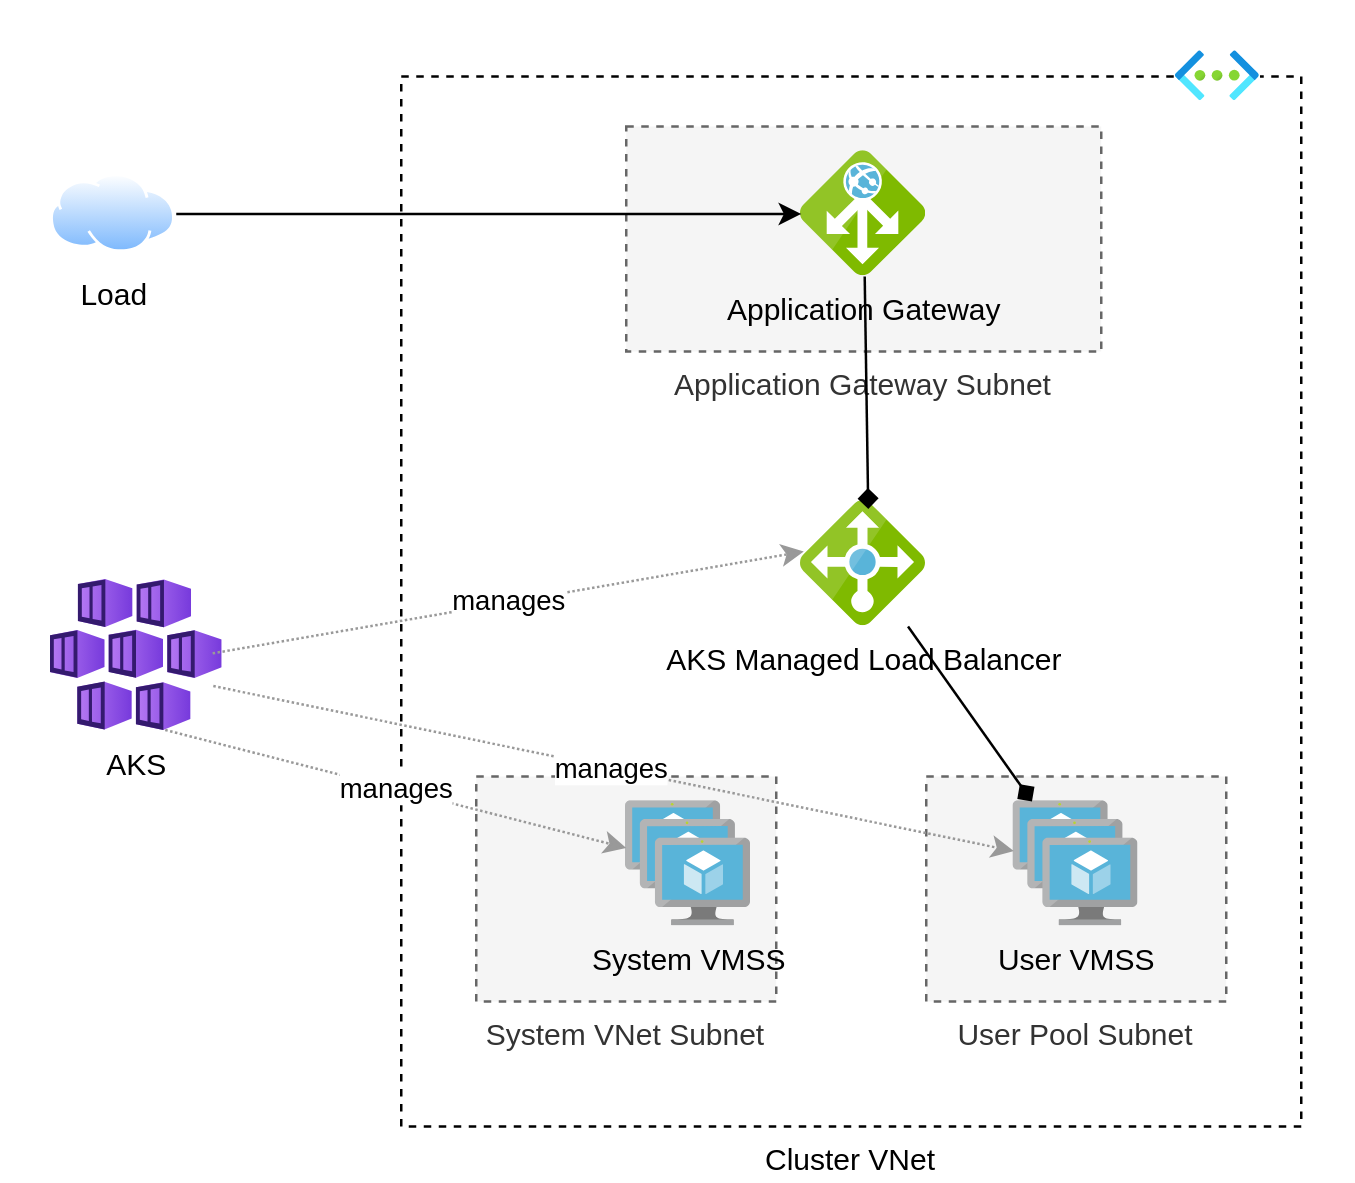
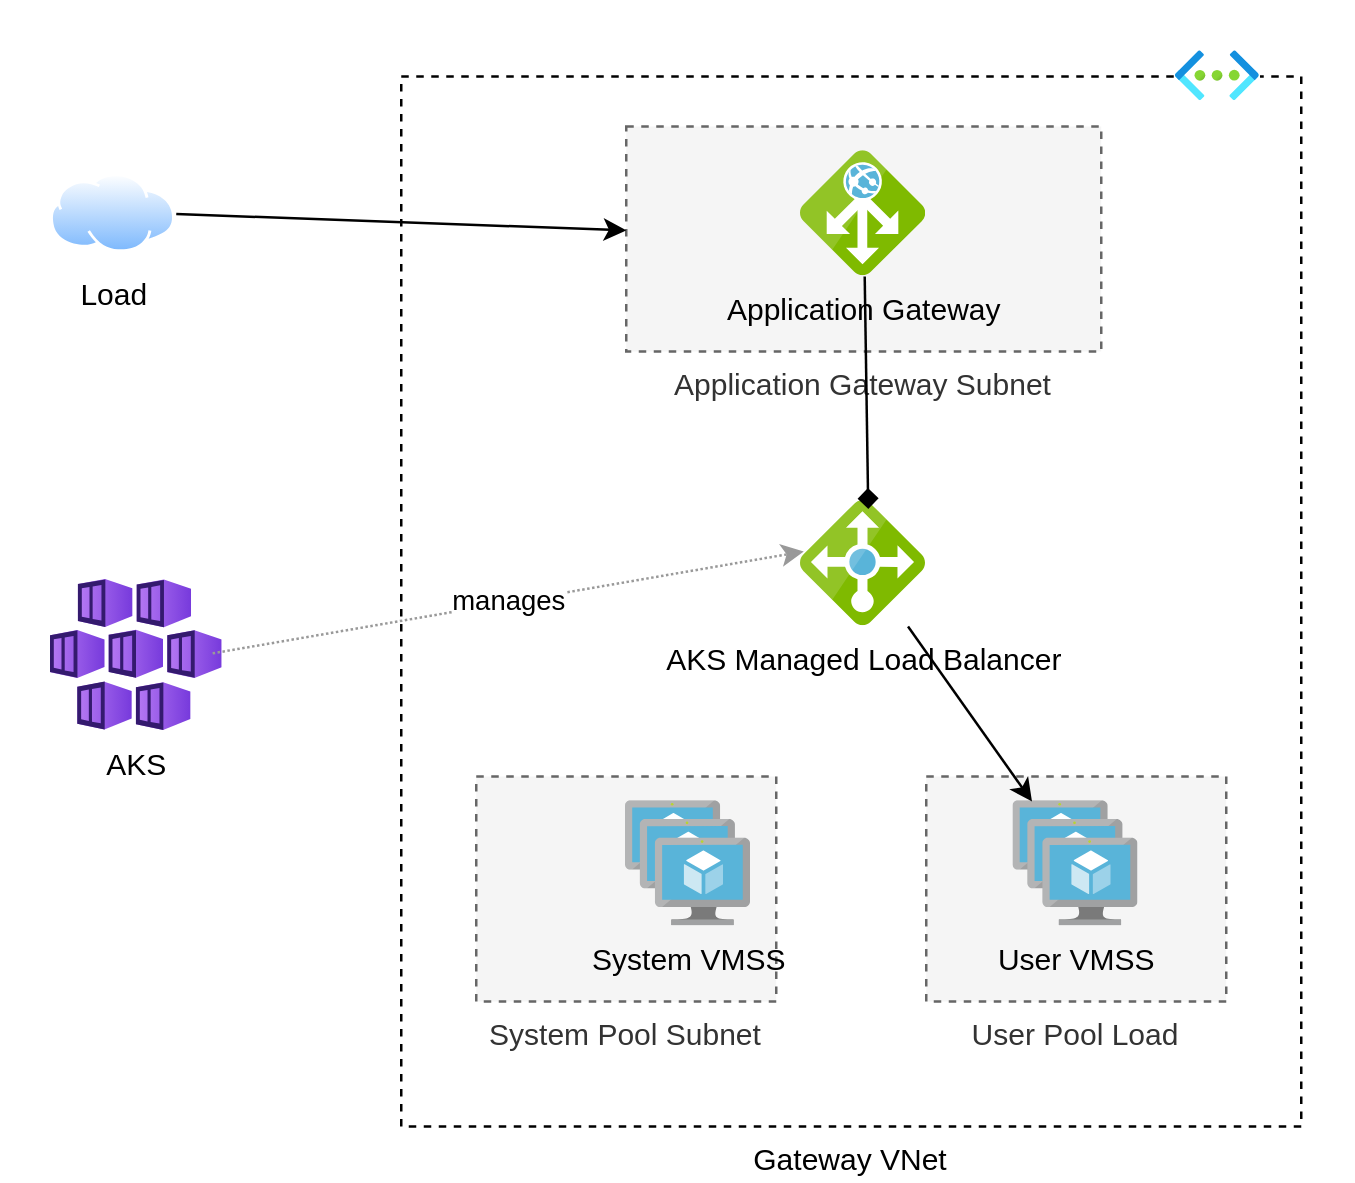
(486, 214) -> (398, 222)
(621, 770) -> none
(1020, 785) -> (1021, 786)
(400, 790) -> none
(626, 1037) -> (626, 1037)
(1076, 1037) -> (1076, 1037)
(851, 1162) -> (851, 1162)
